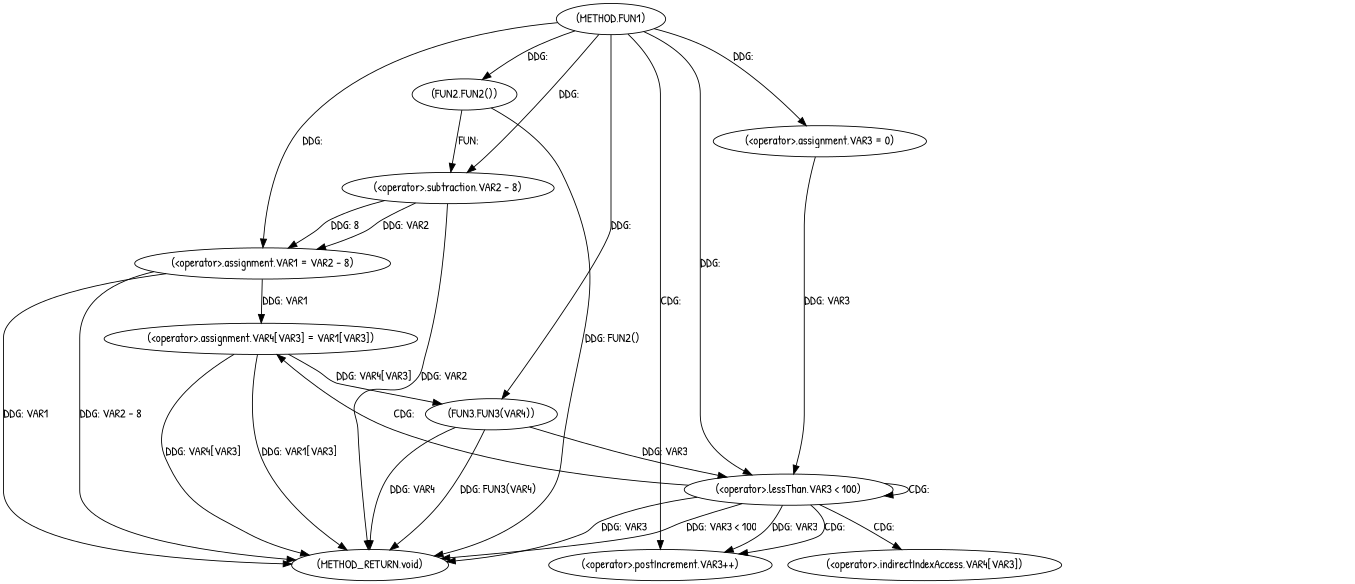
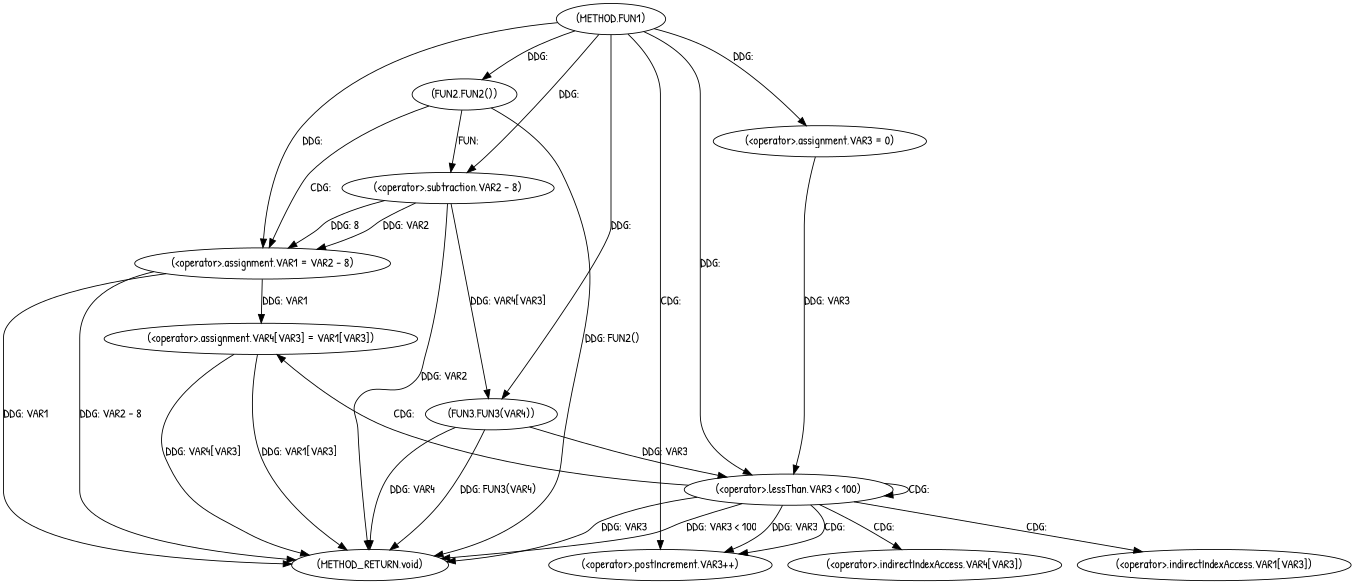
none -> (333, 153)
(357, 387) -> (469, 297)
none -> (1214, 565)
